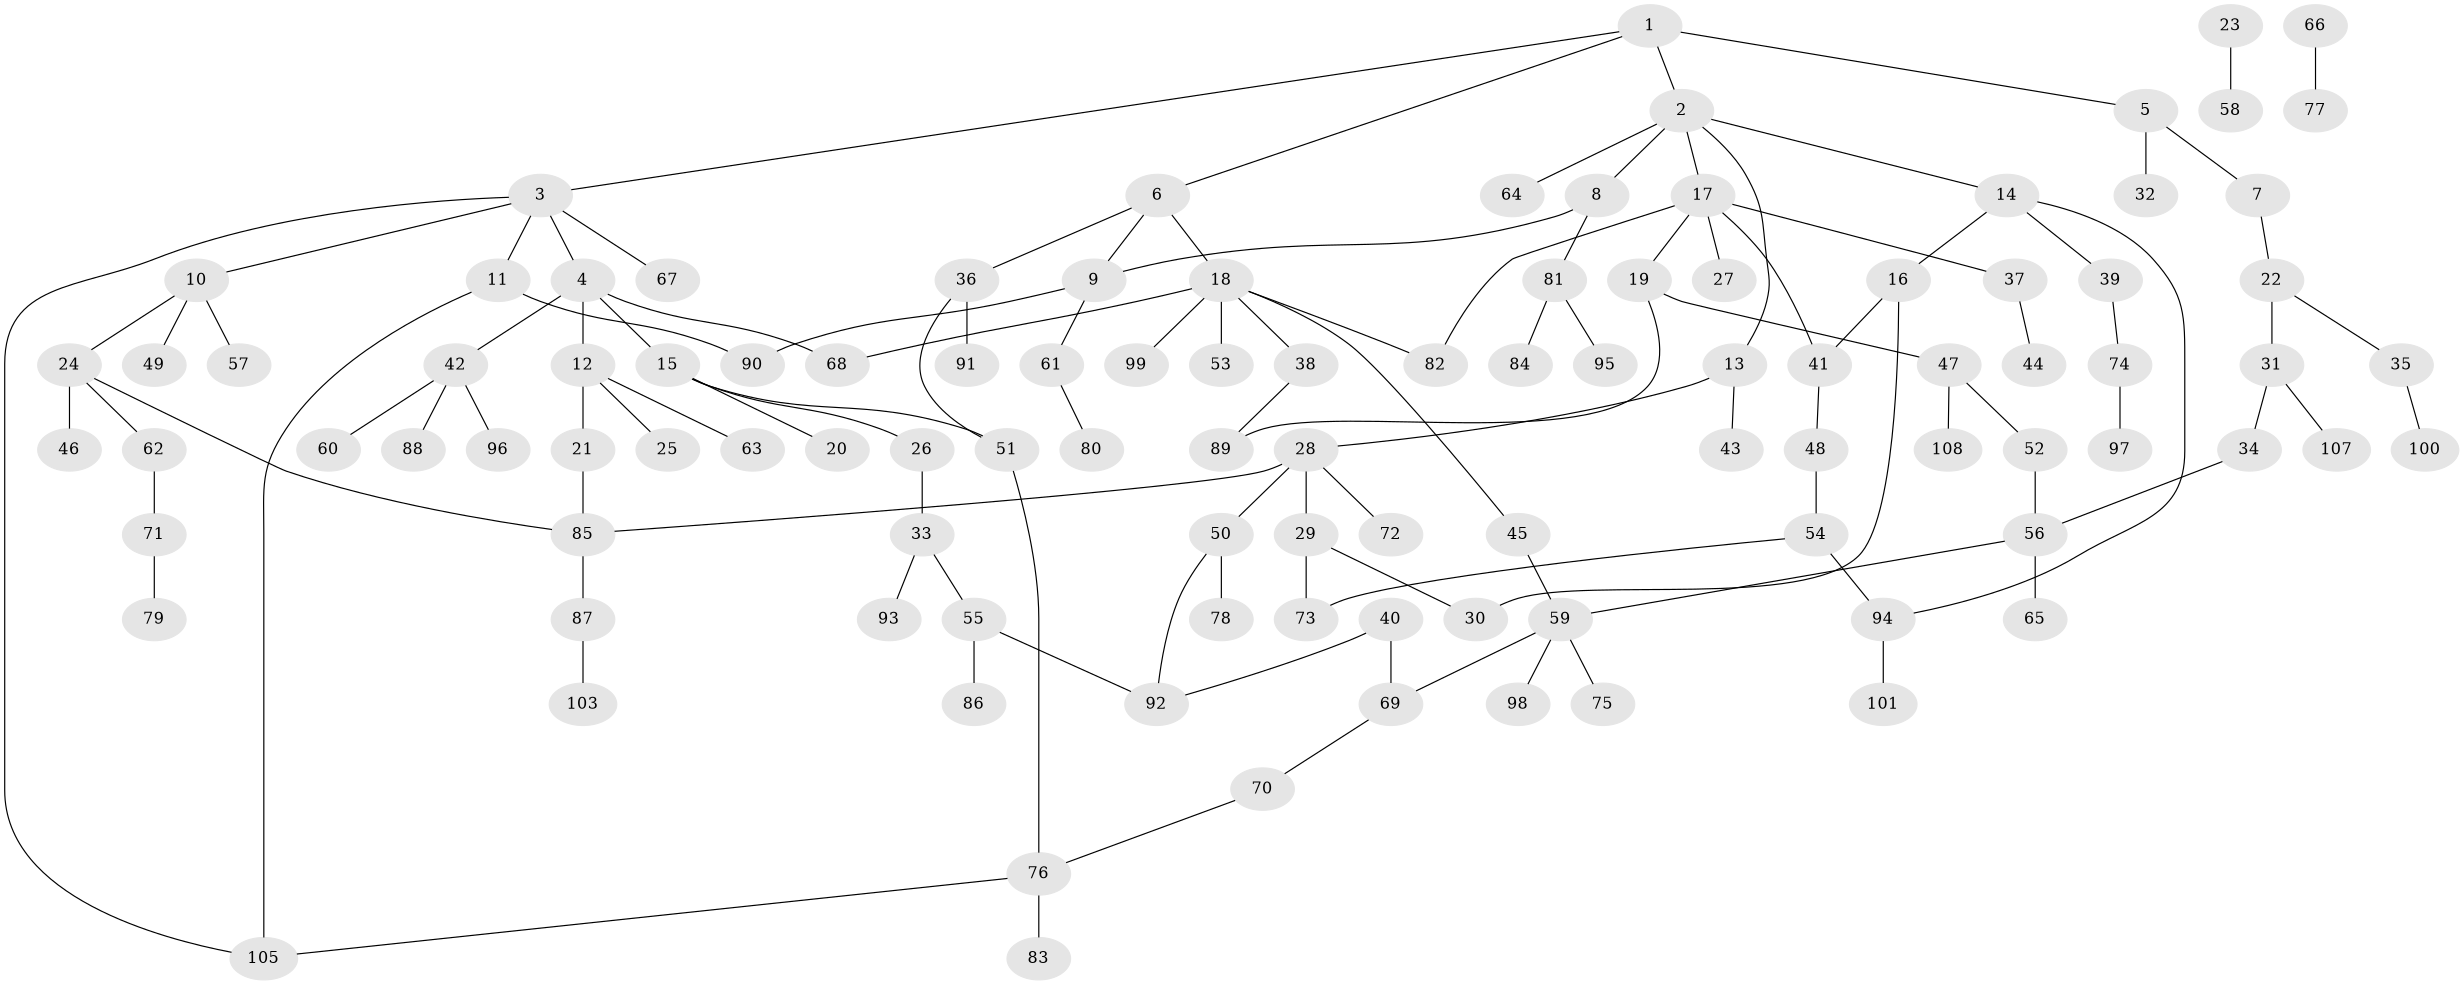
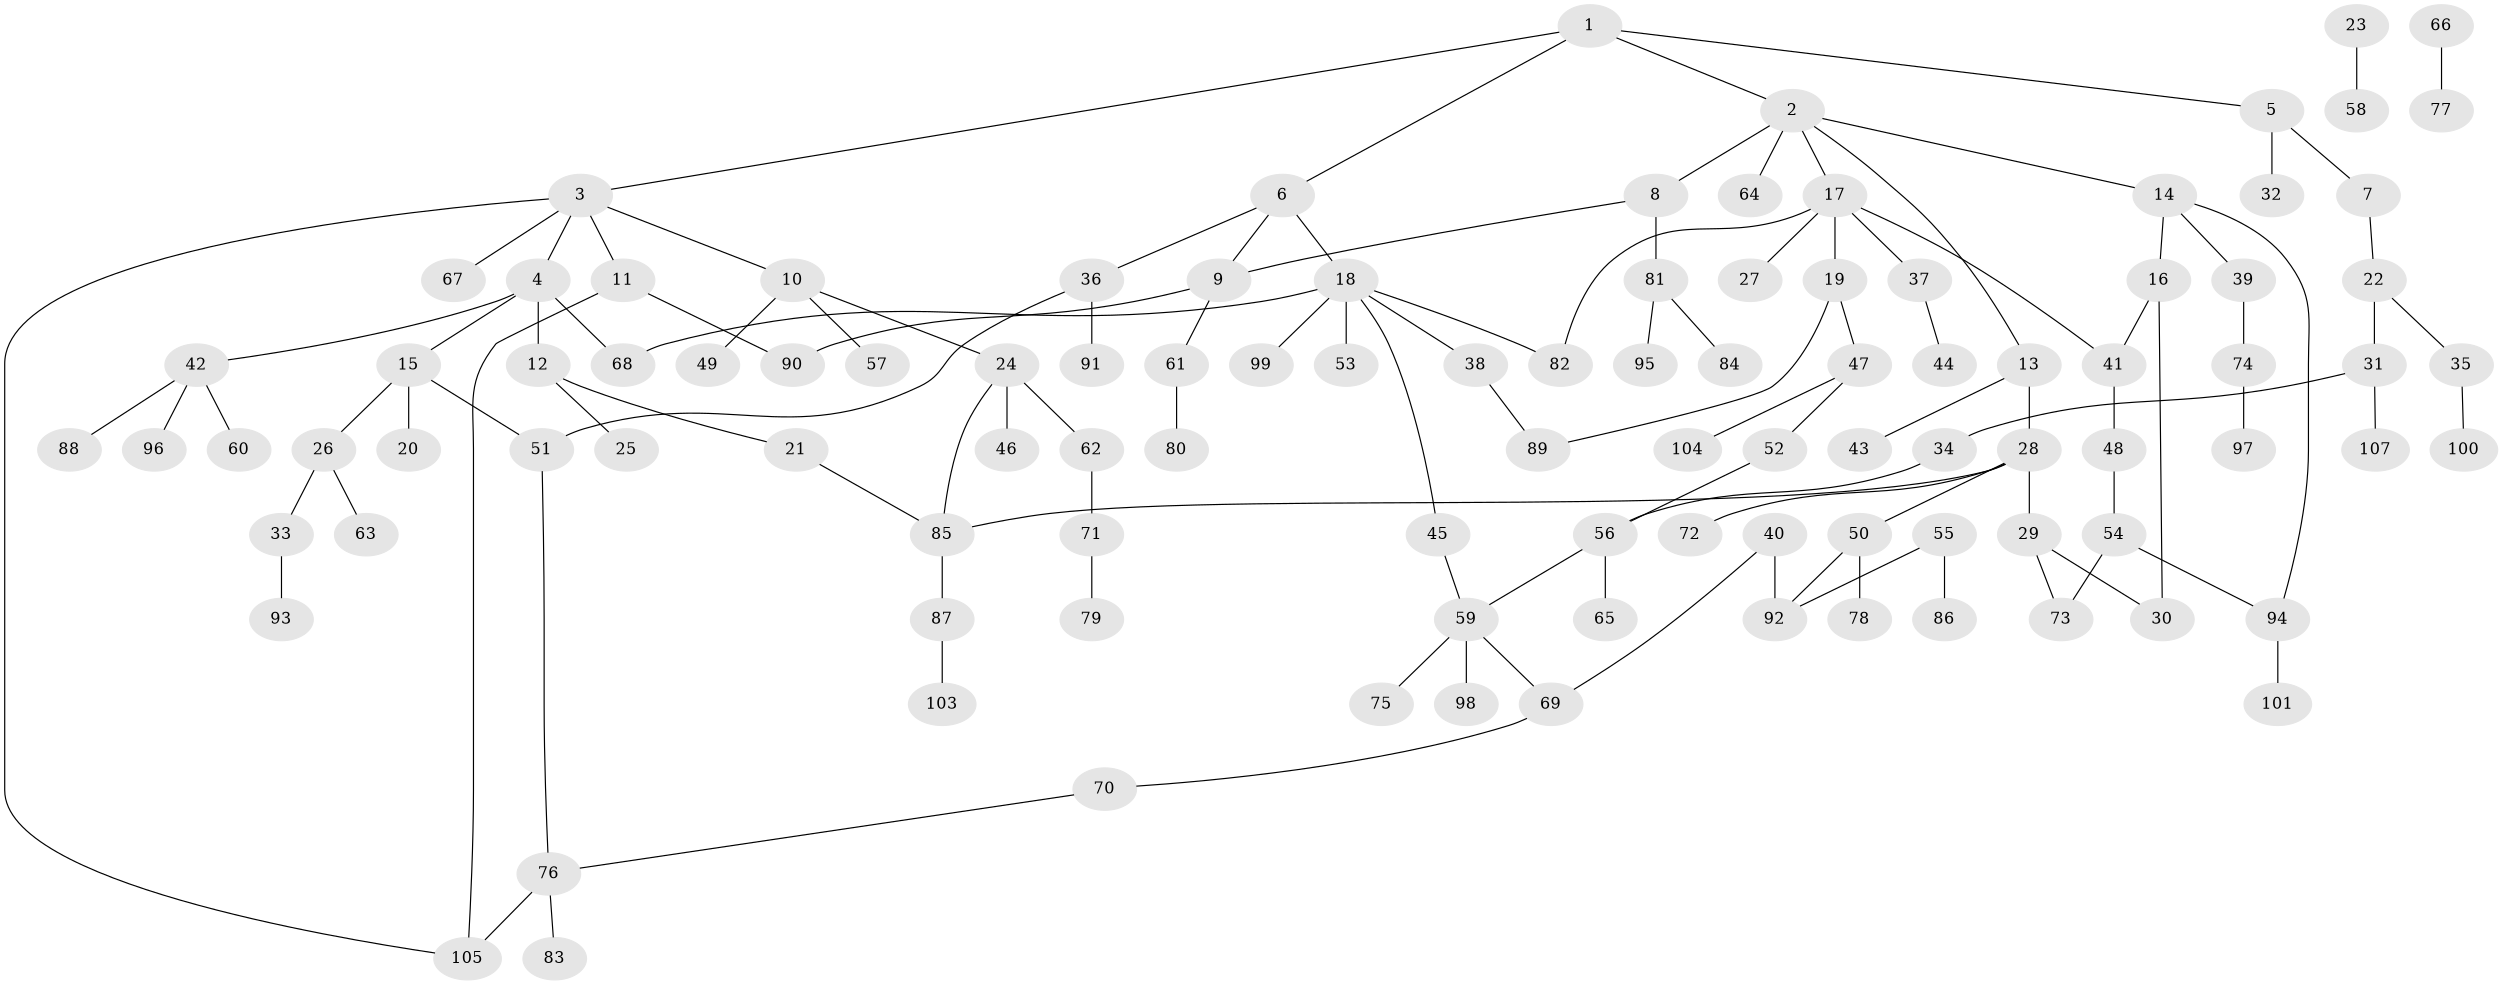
(668, 407) -> (345, 492)
(1948, 450) -> (1688, 450)
(948, 577) -> none
